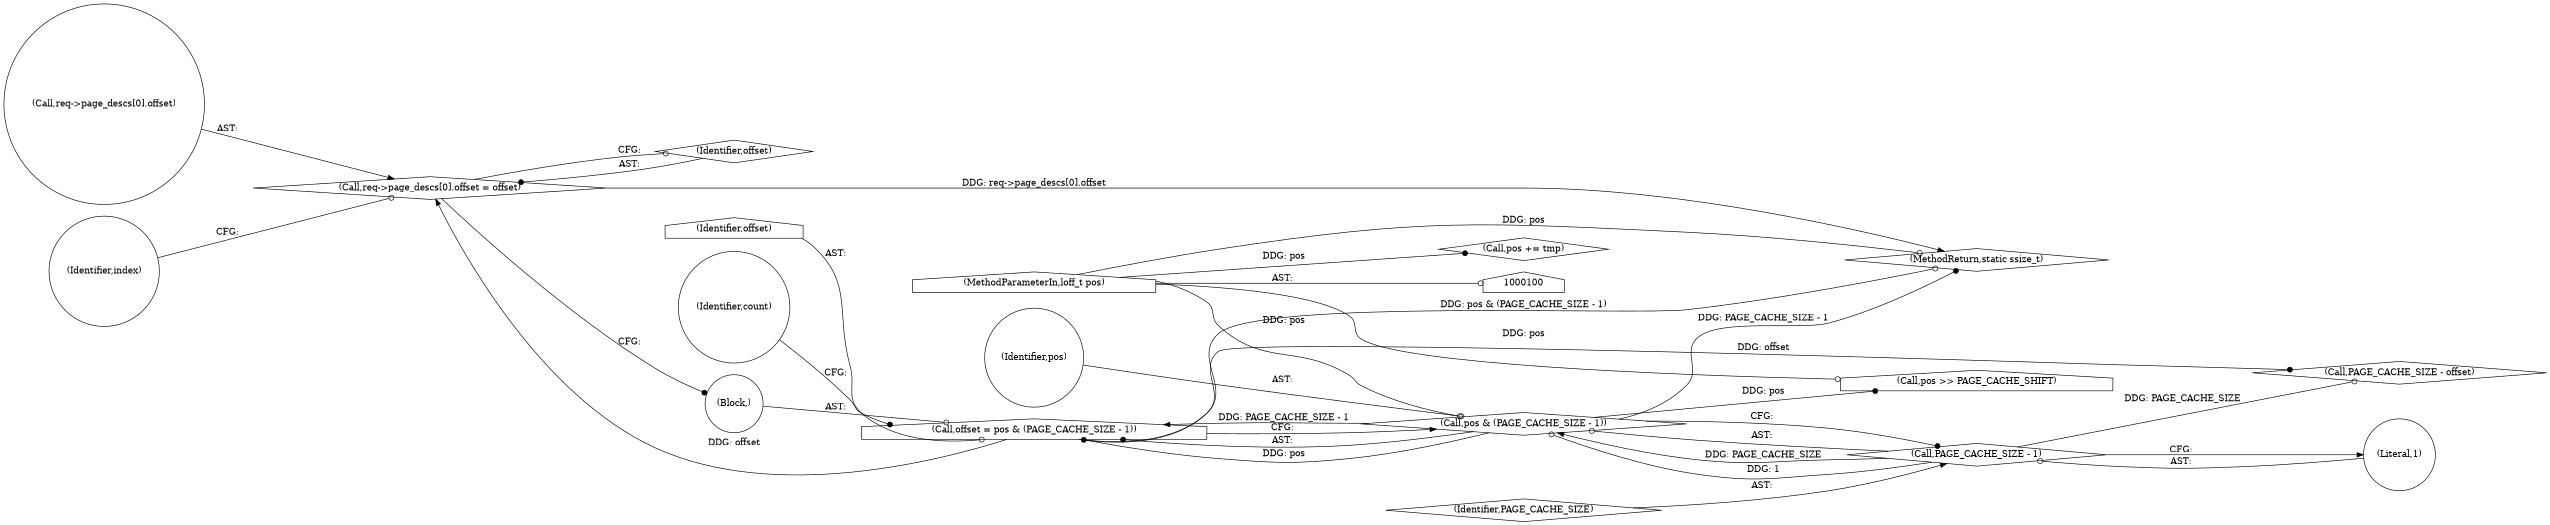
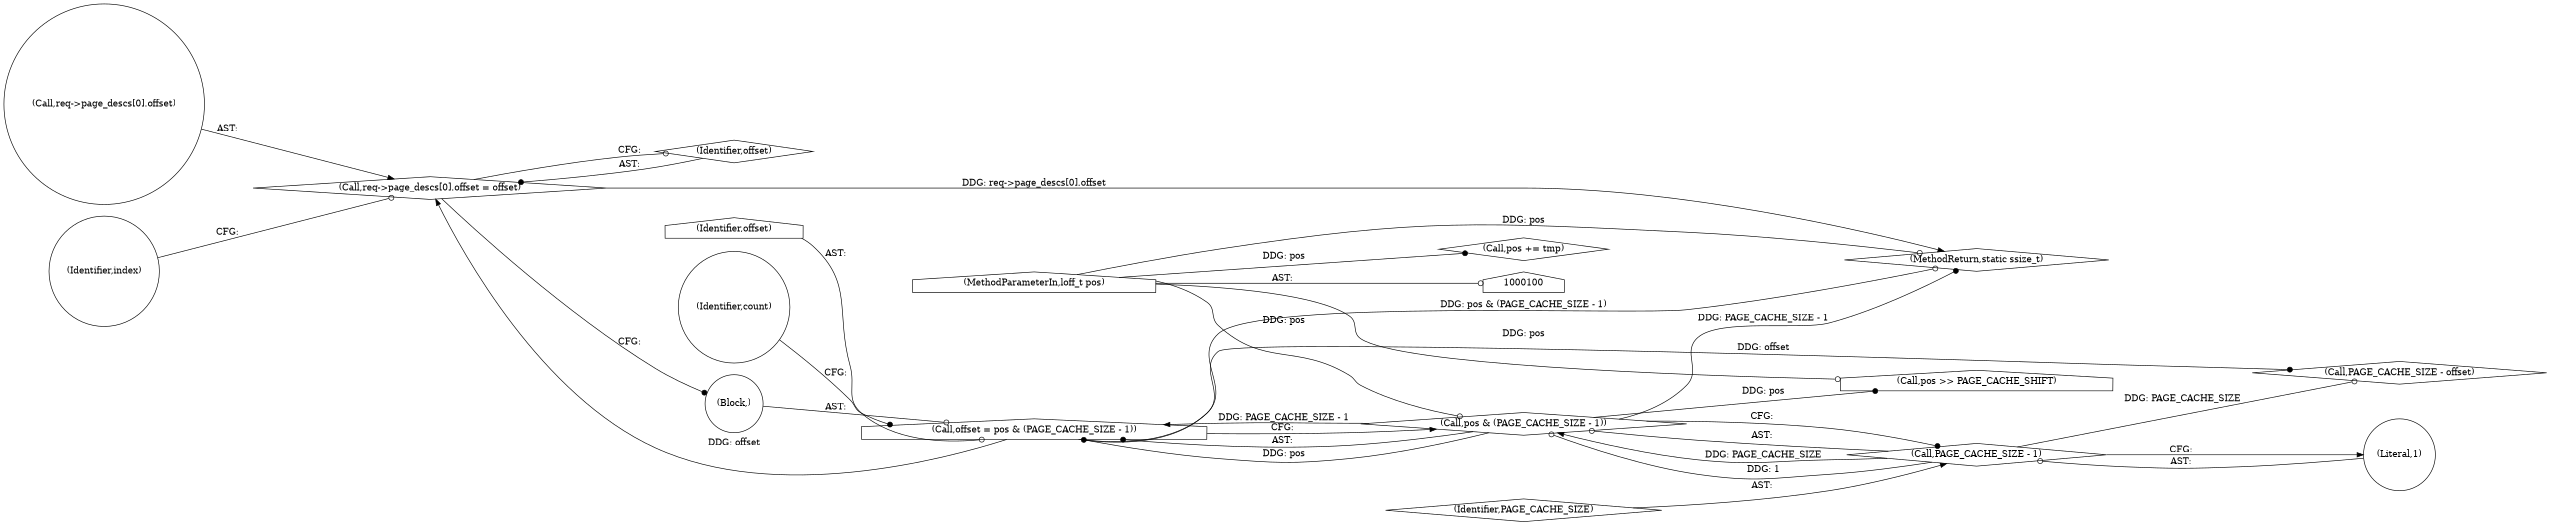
(1034, 358) -> none
